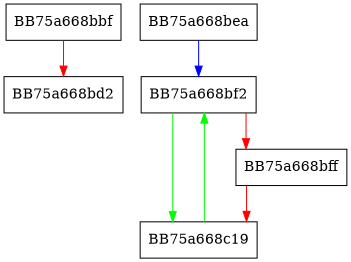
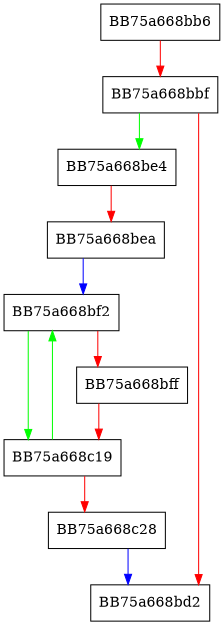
none -> (160, 22)
none -> (117, 167)
none -> (107, 530)
